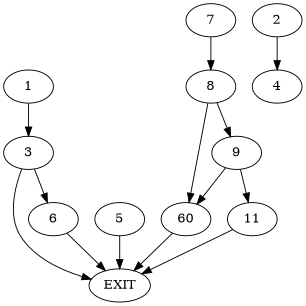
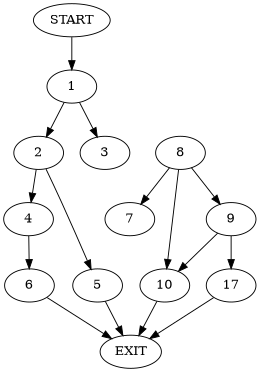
none -> (72, 20)
(211, 49) -> (158, 182)
none -> (57, 116)
(39, 182) -> (29, 248)
none -> (67, 215)
(186, 219) -> (165, 285)
(252, 219) -> (231, 285)
(22, 238) -> none
